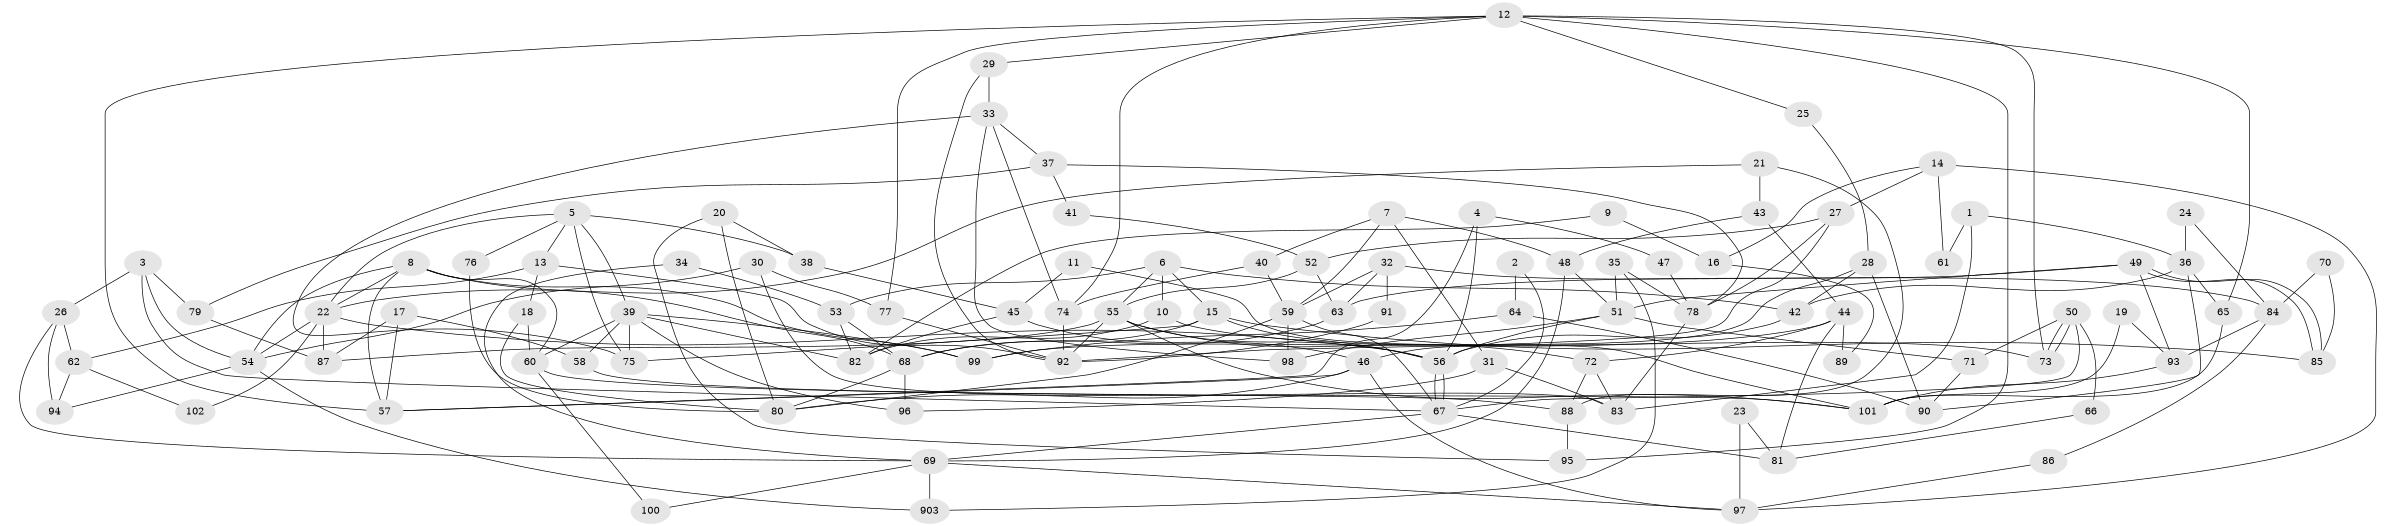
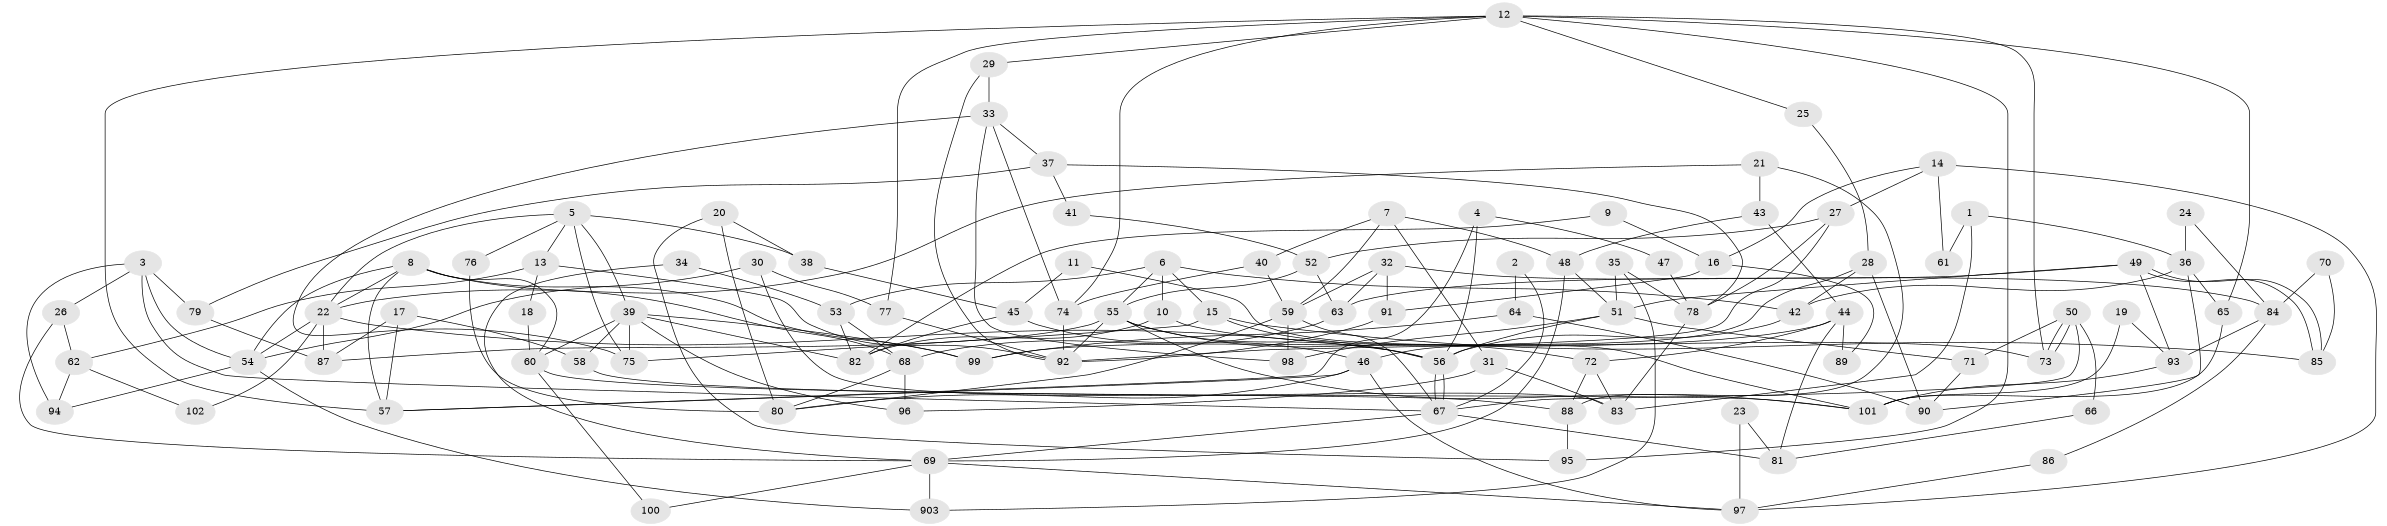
none -> (1546, 294)
(1060, 341) -> none
(48, 362) -> (35, 304)
(603, 397) -> none
